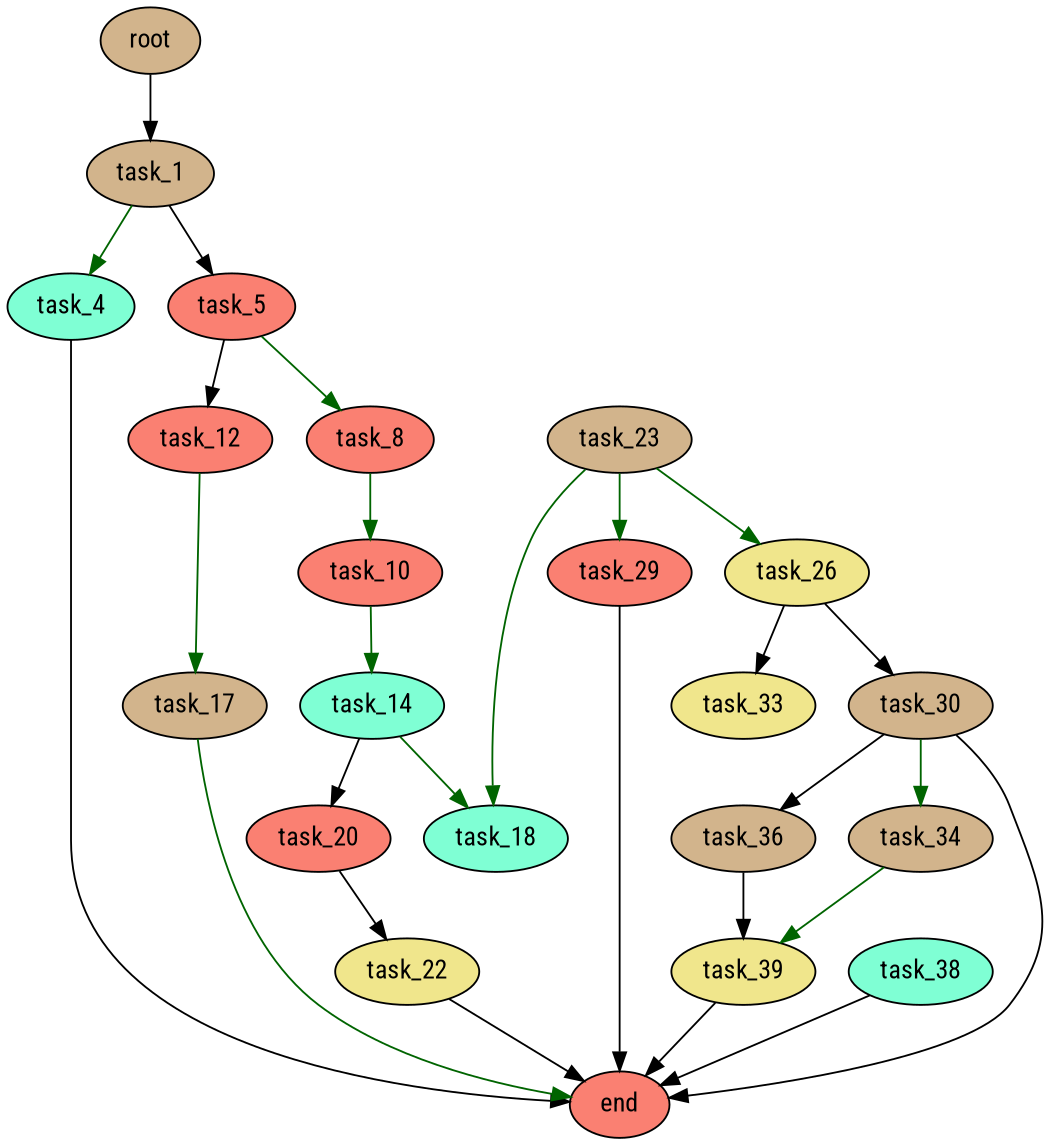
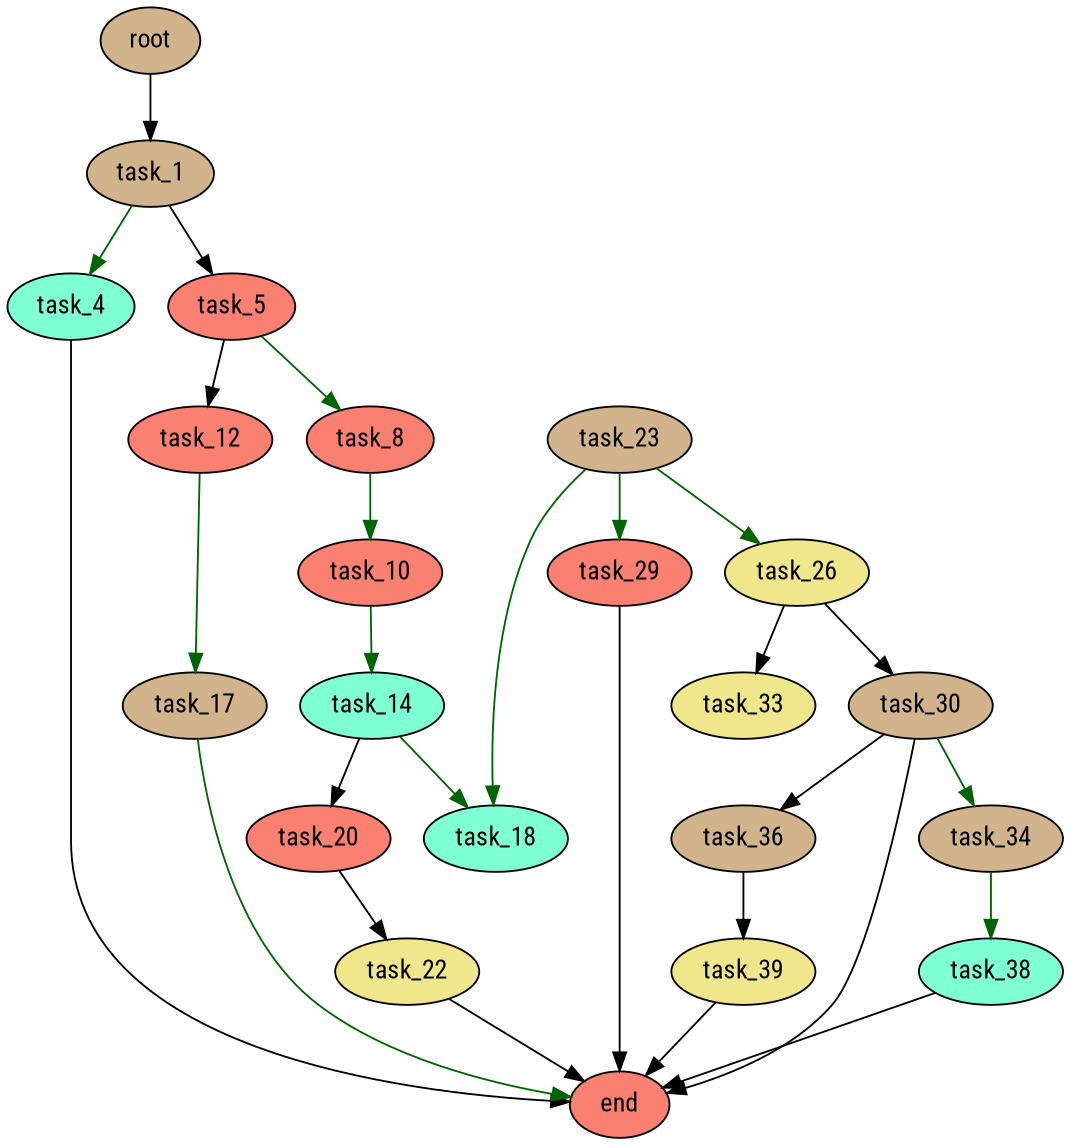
(840, 899) -> (991, 896)
